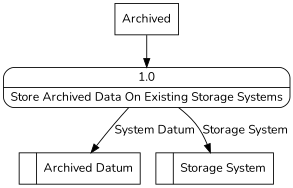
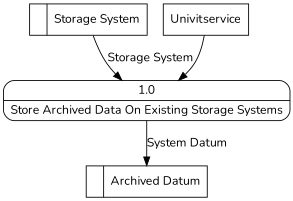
(147, 19) -> (206, 20)
(196, 124) -> (102, 56)
